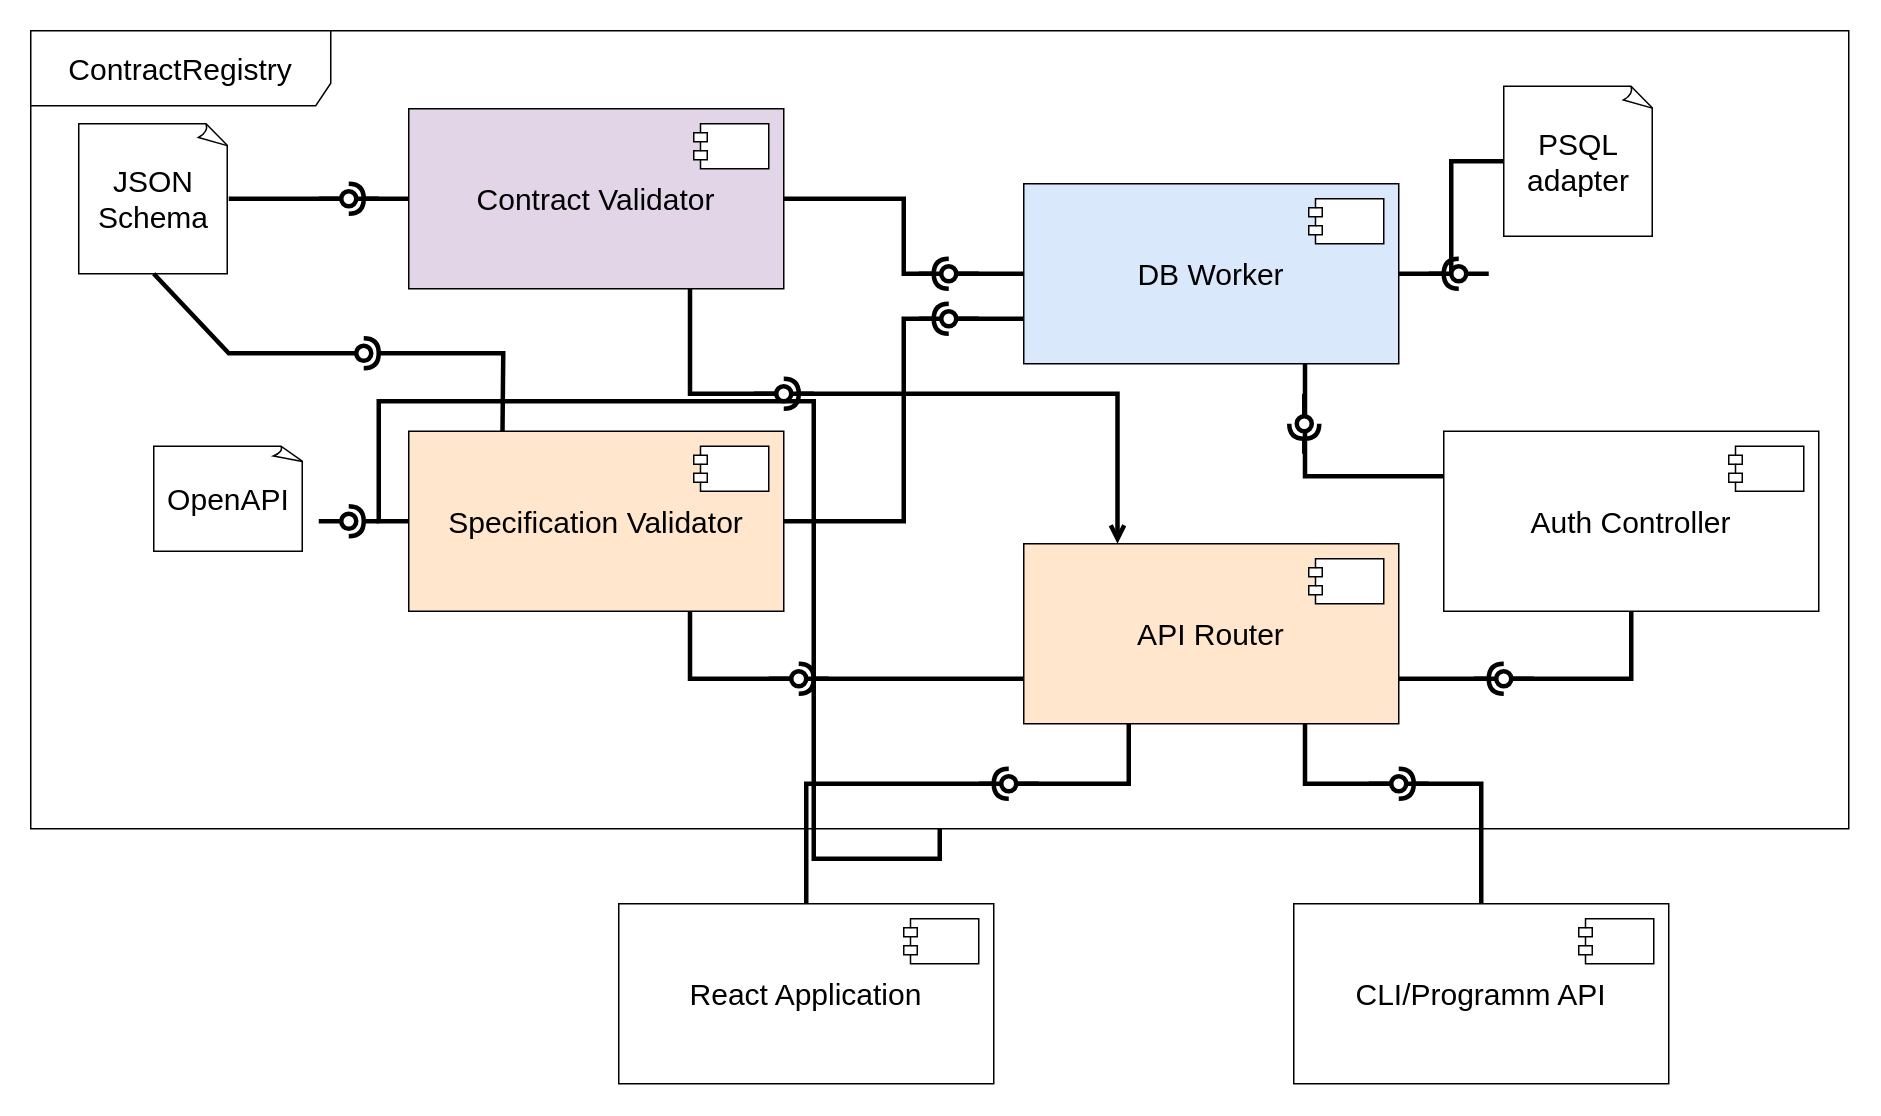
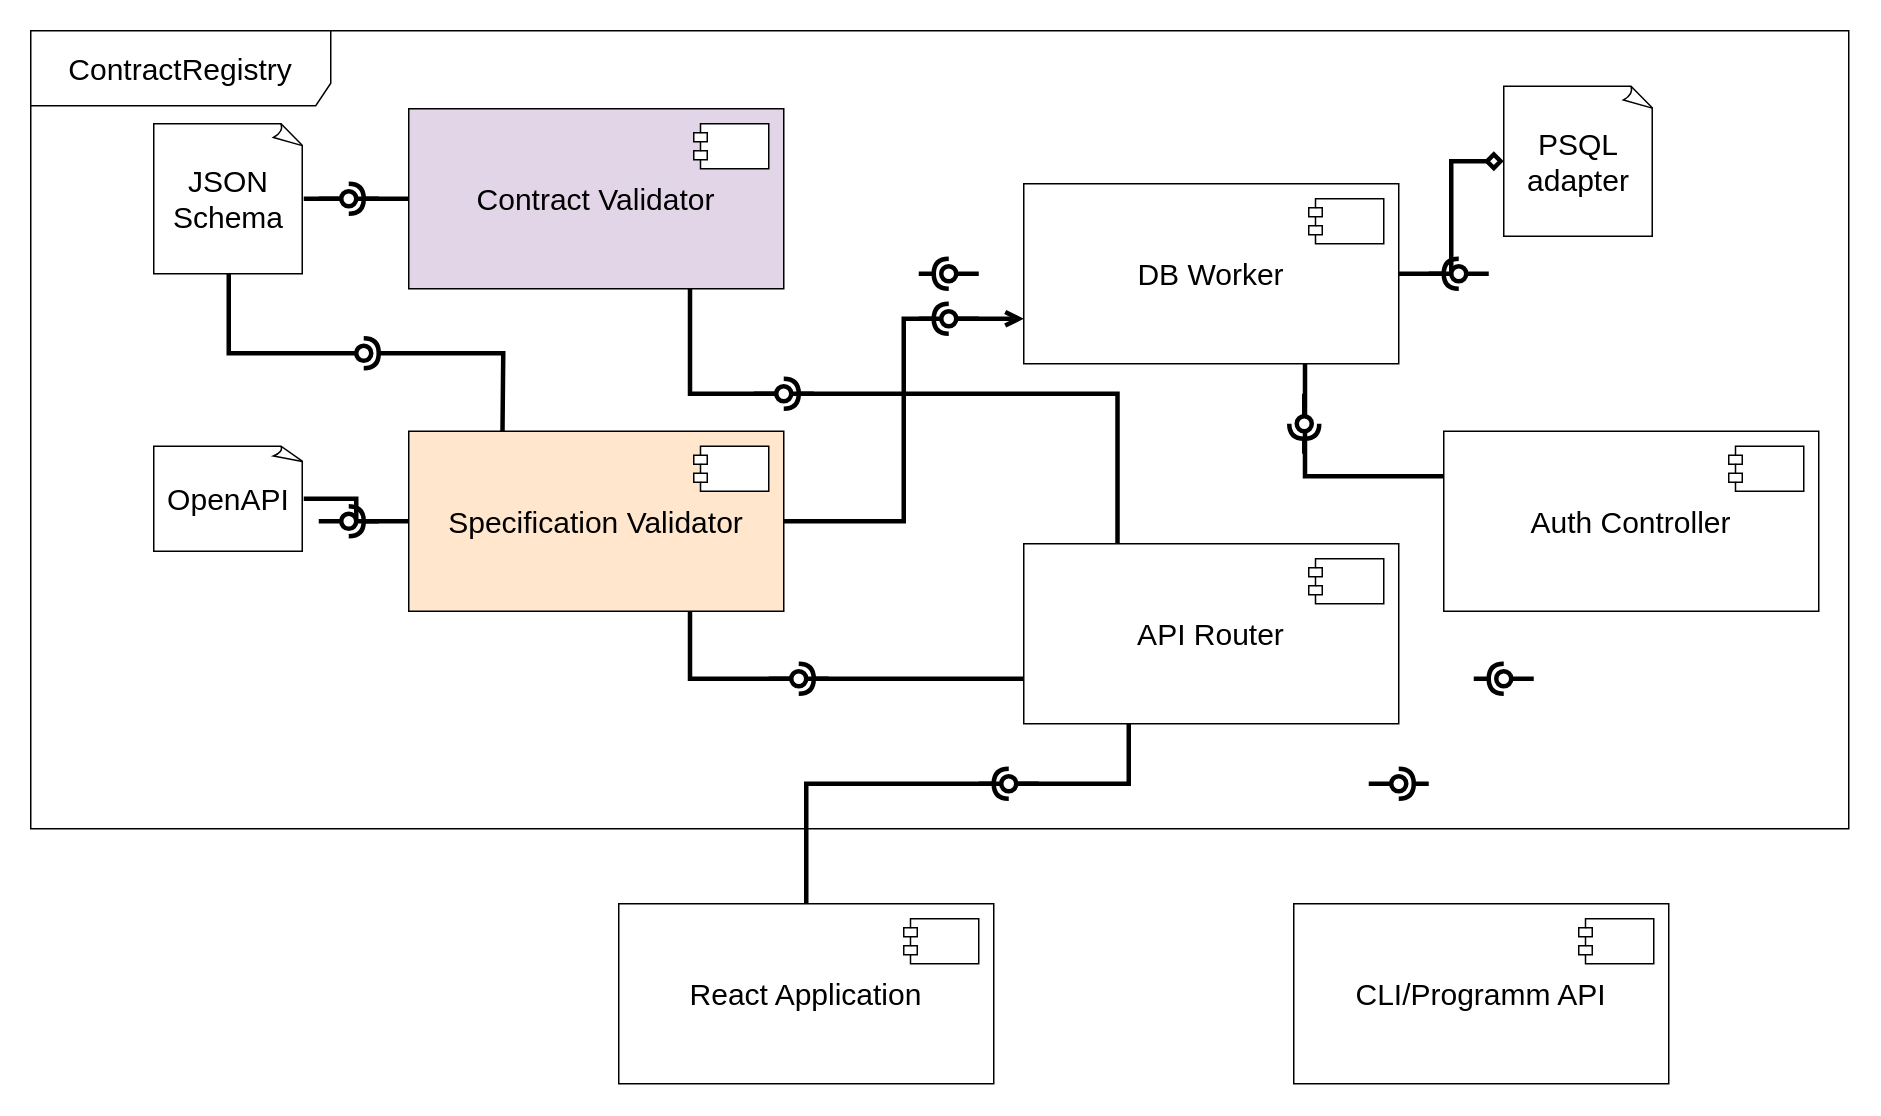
(1496, 161) -> (1485, 161)
(154, 199) -> (229, 199)
(888, 199) -> none
(1211, 274) -> (1211, 274)
(1015, 319) -> (1010, 319)
(814, 430) -> (344, 499)
(1118, 530) -> (1118, 535)
(1211, 634) -> (1211, 634)
(1616, 679) -> none
(1481, 818) -> none
